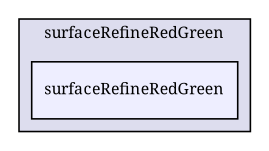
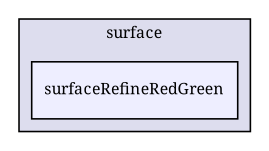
(135, 34) -> (135, 34)
